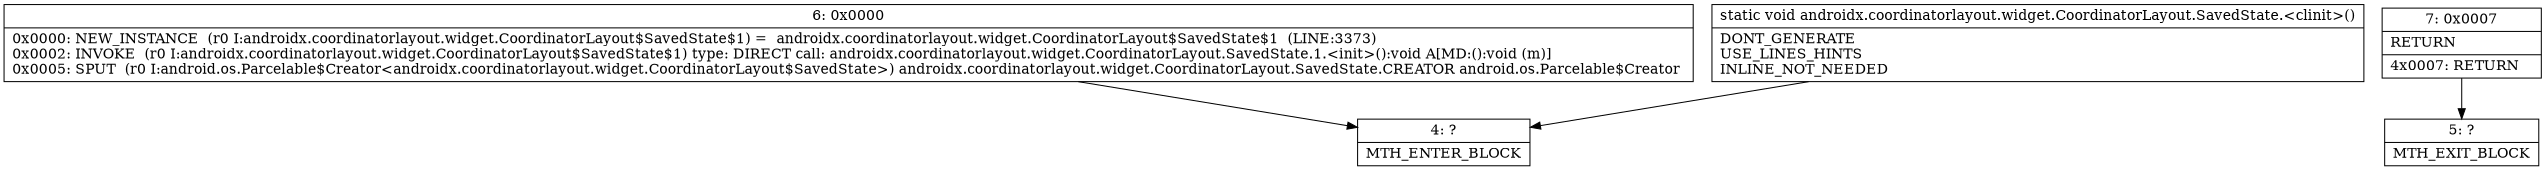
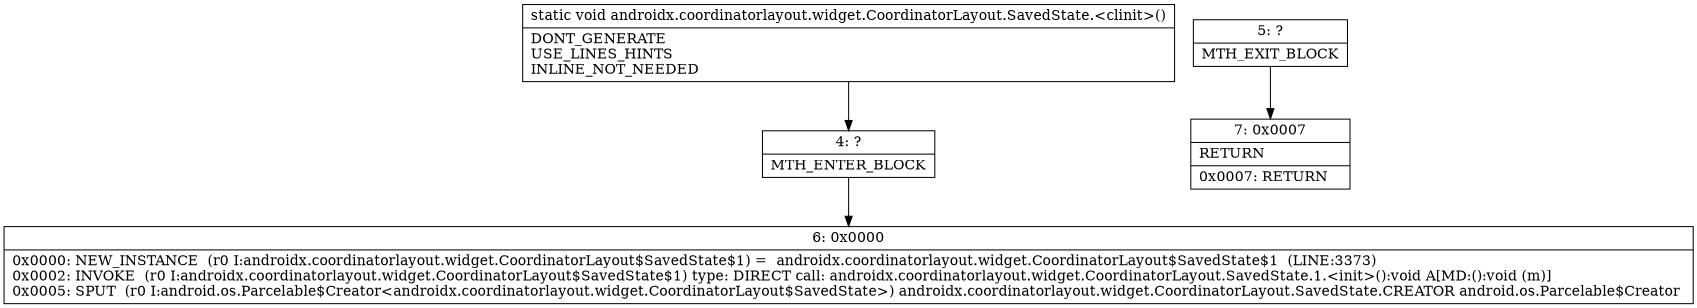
(2462, 66) -> (1270, 177)
(2462, 93) -> (1270, 87)
(1213, 104) -> (849, 197)
